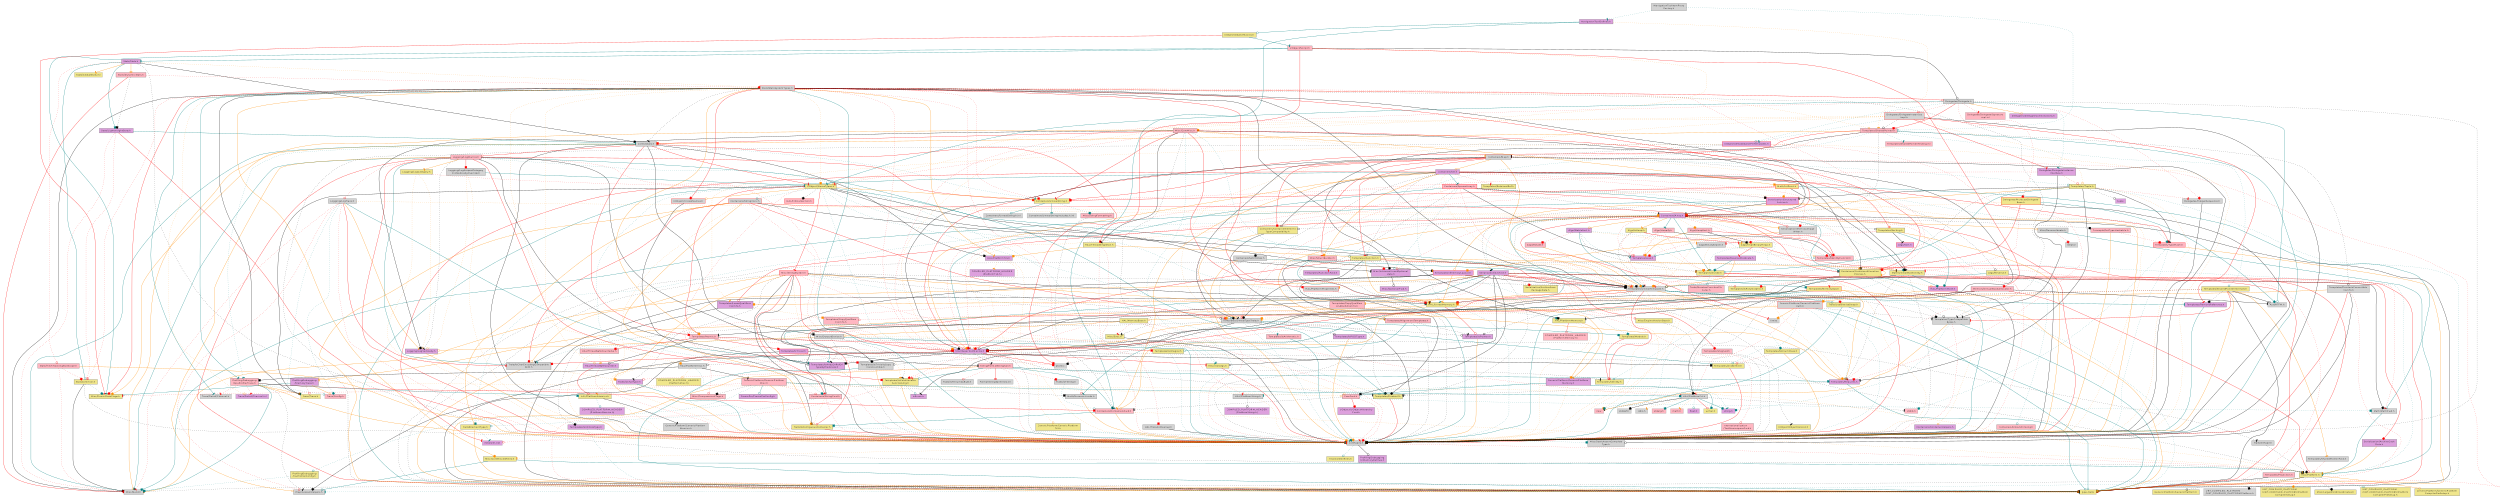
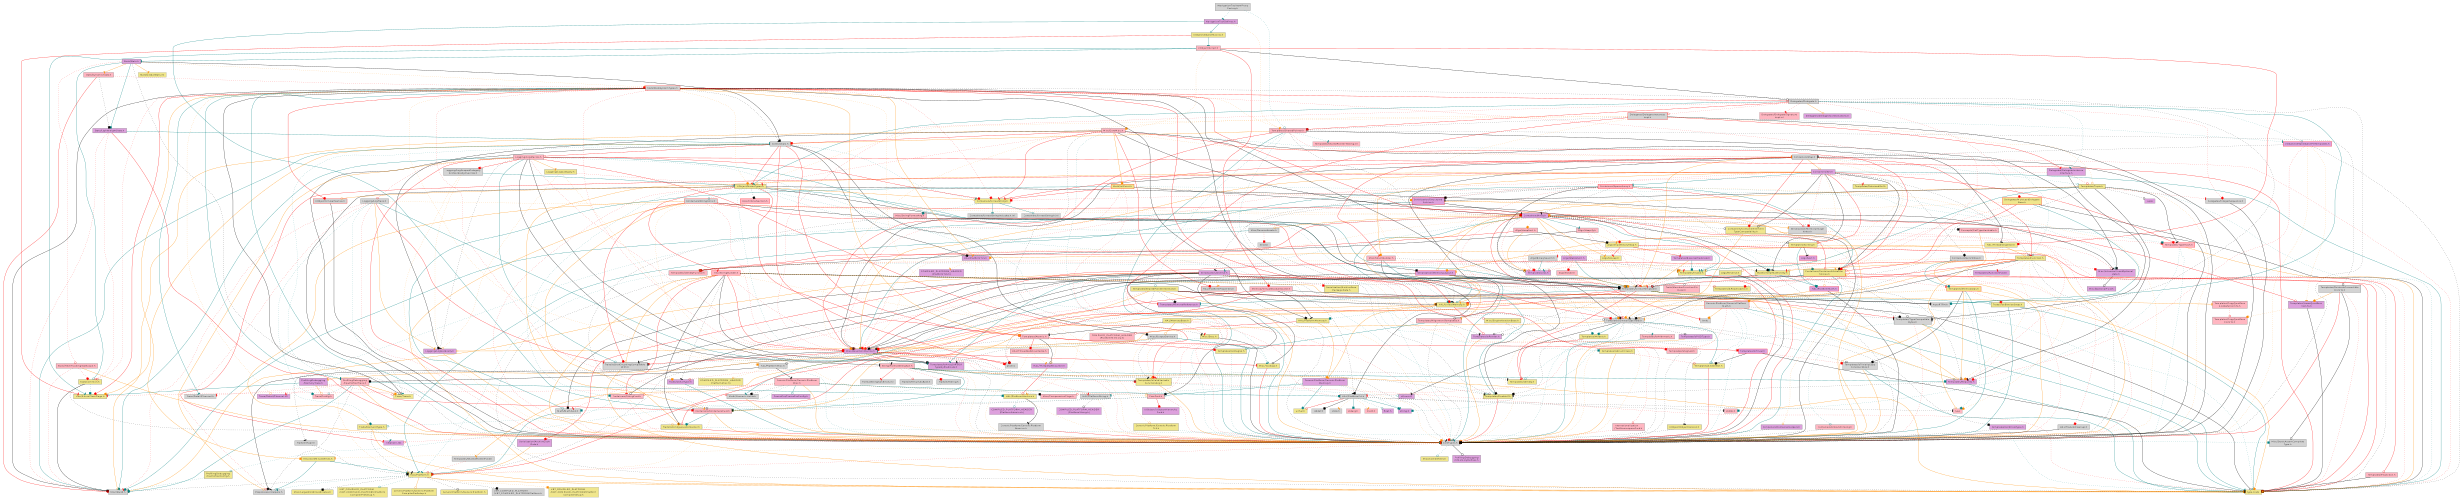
(1753, 168) -> (1882, 234)
(1641, 237) -> none
(1691, 239) -> (1617, 251)
